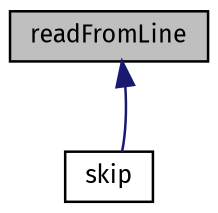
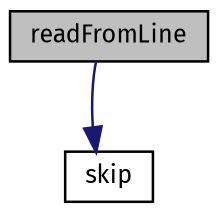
(126, 119) -> (92, 94)
